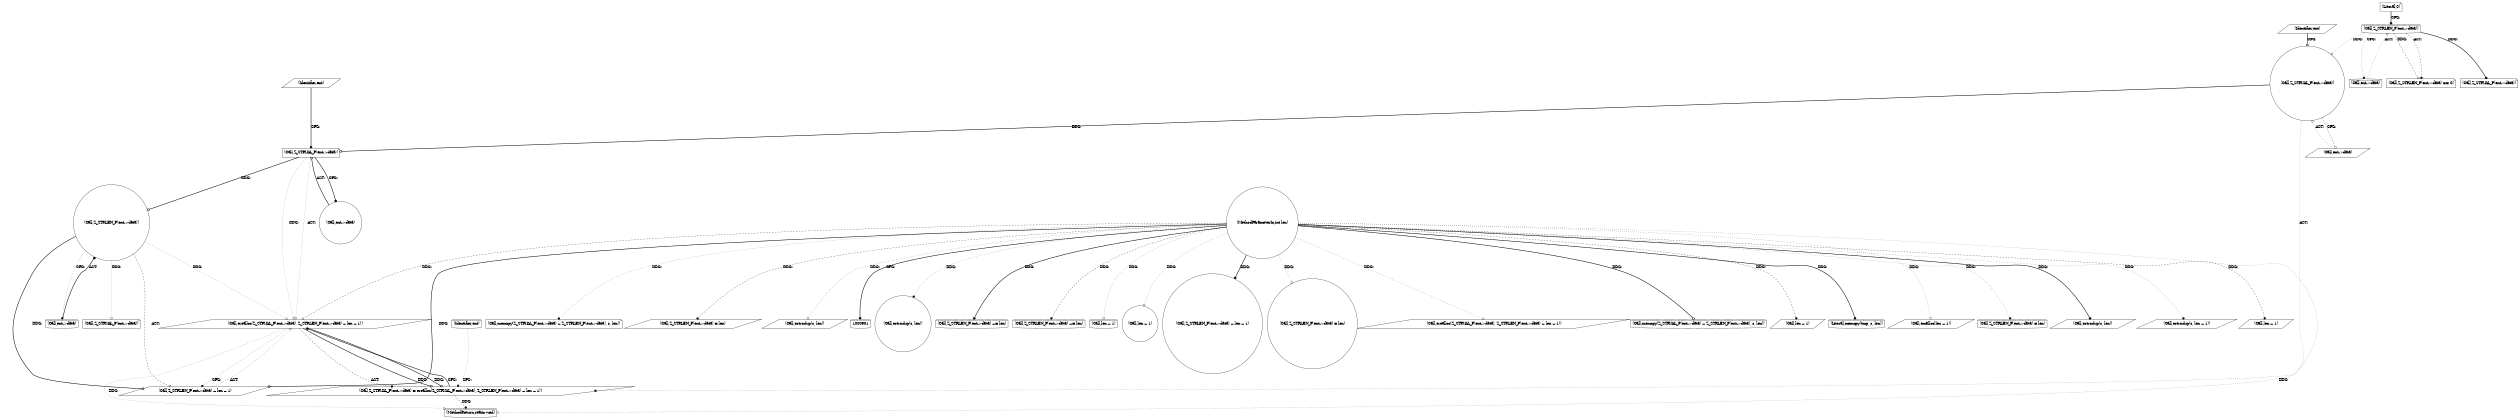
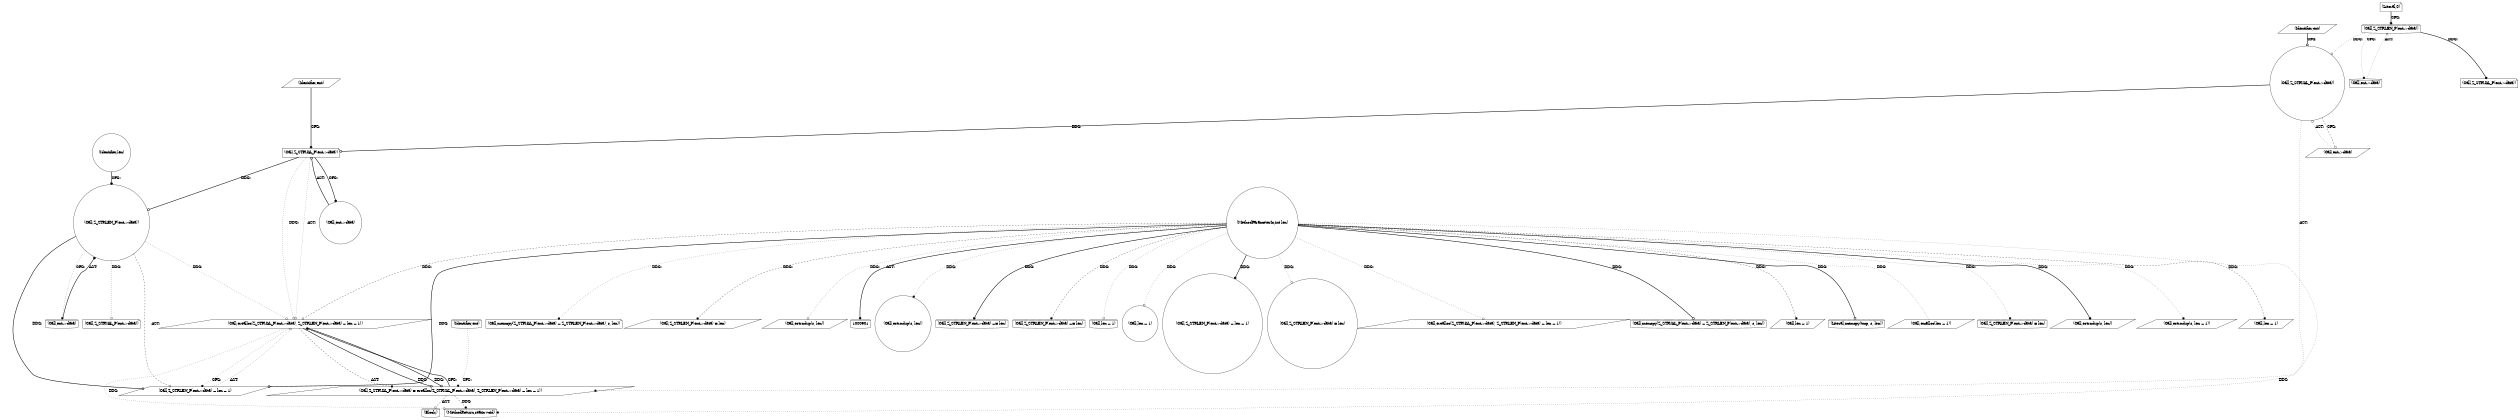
(2421, 83) -> none
none -> (112, 153)
(1633, 232) -> (1642, 248)
(1590, 248) -> (1590, 248)
(891, 267) -> (891, 267)
(1954, 396) -> (1954, 396)
none -> (431, 413)
